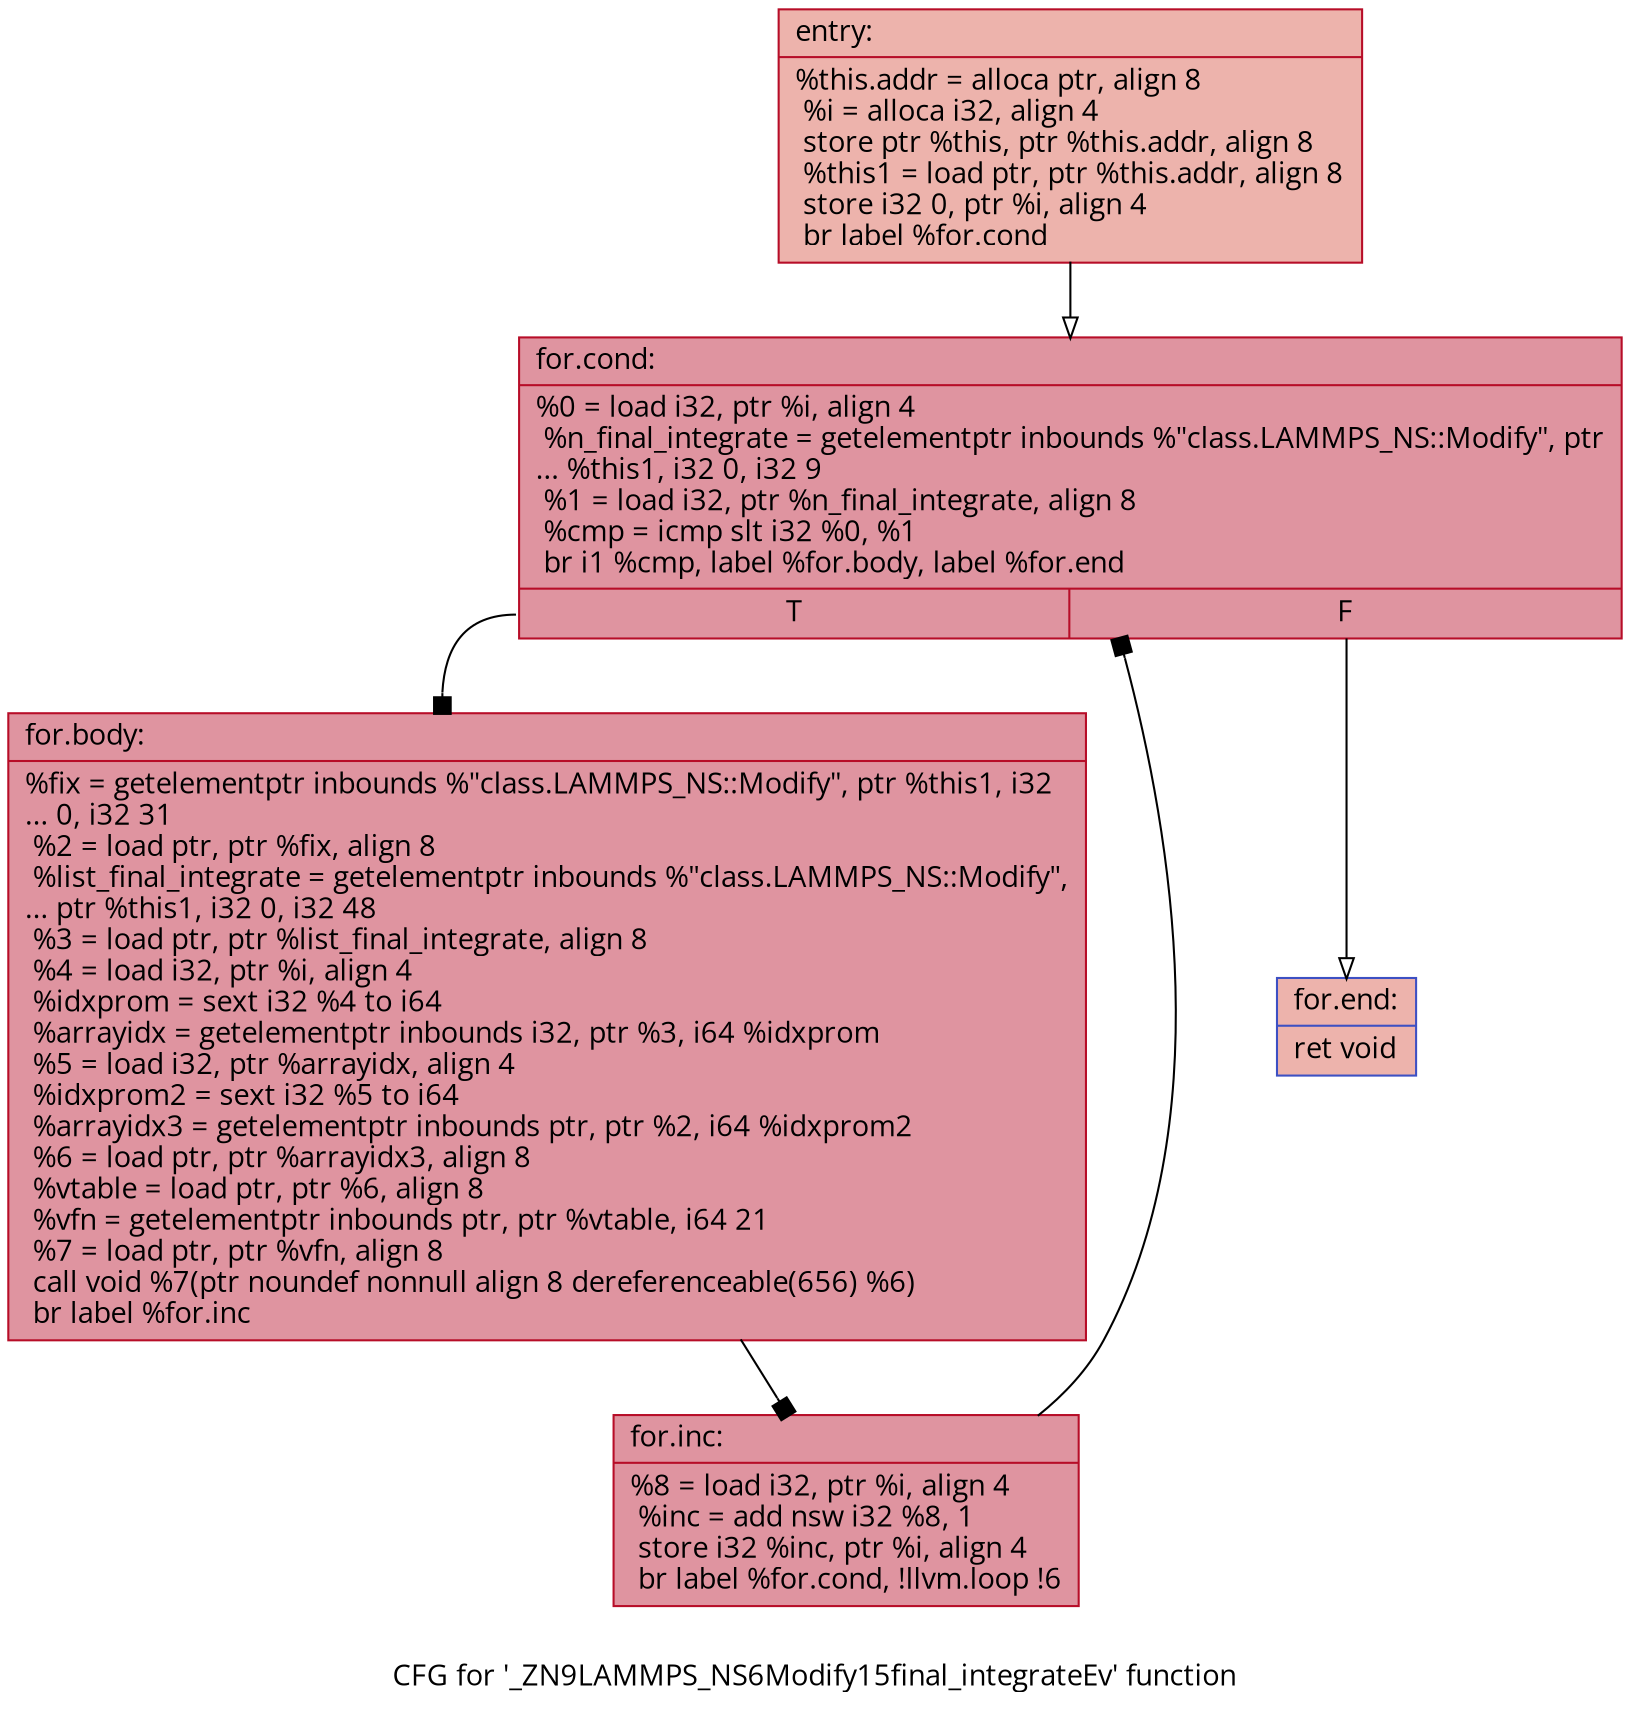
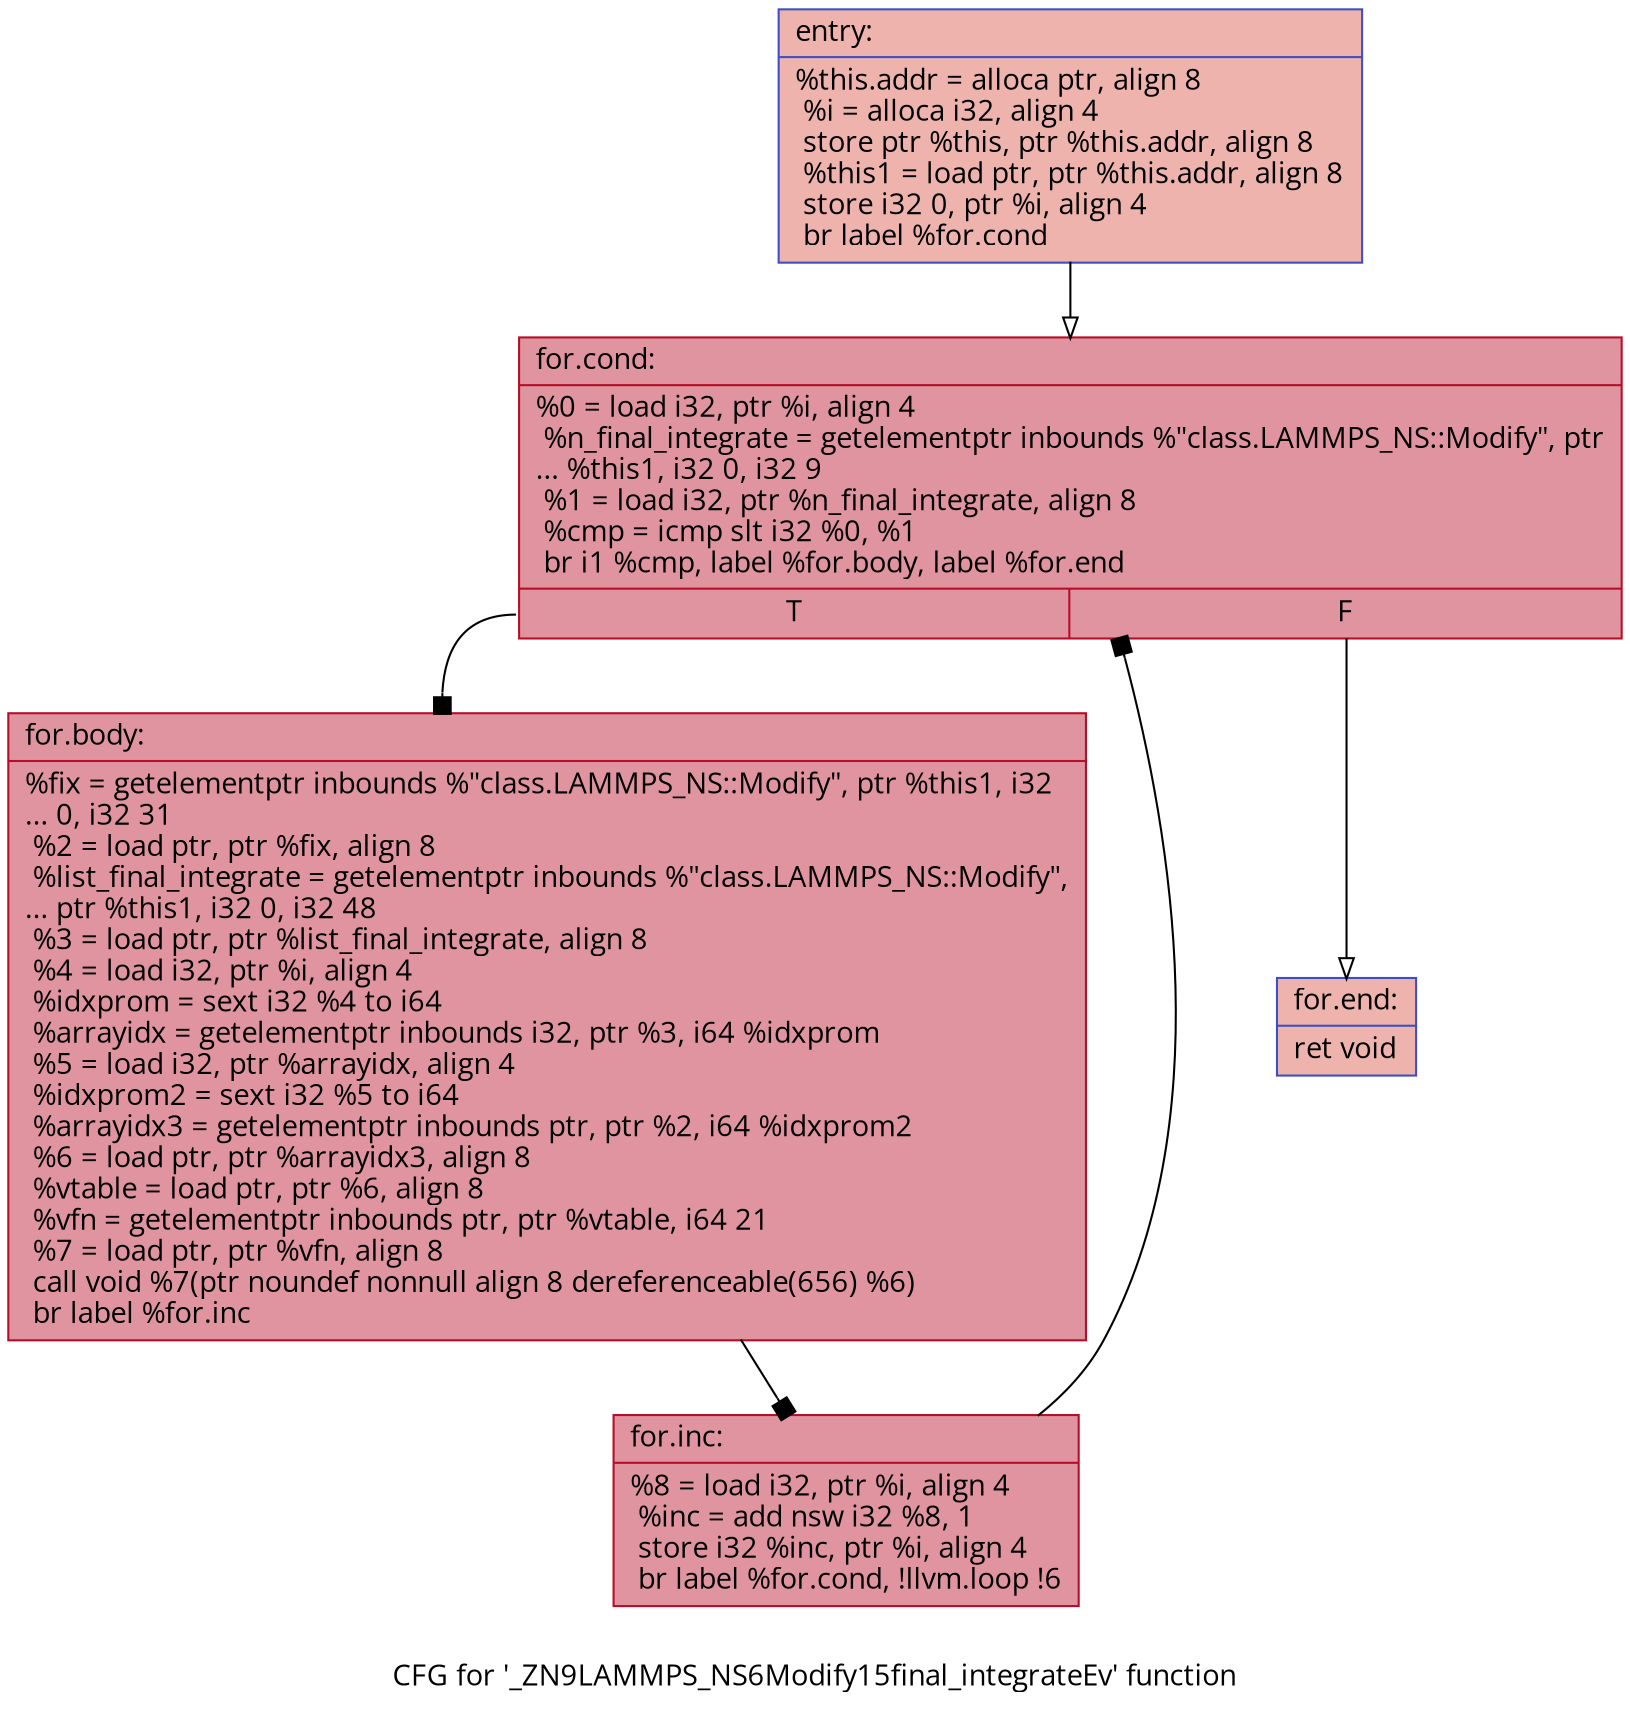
(1070, 136) -> (1070, 136)
